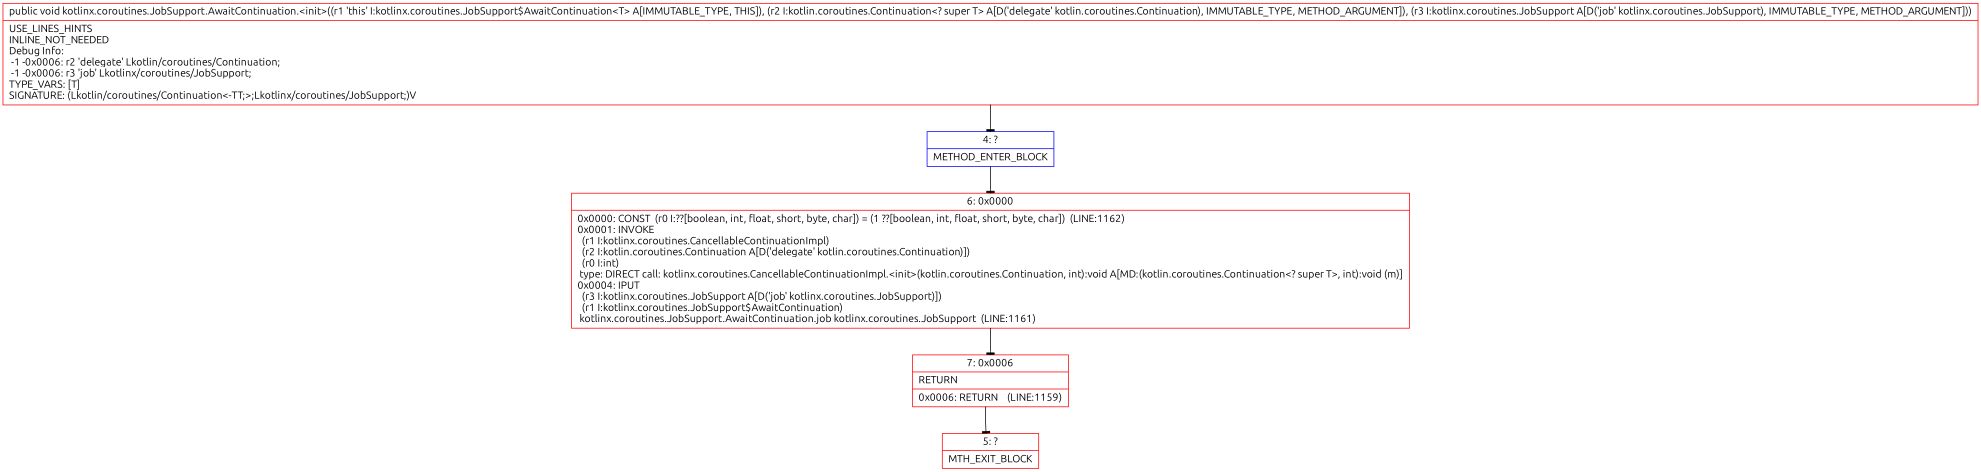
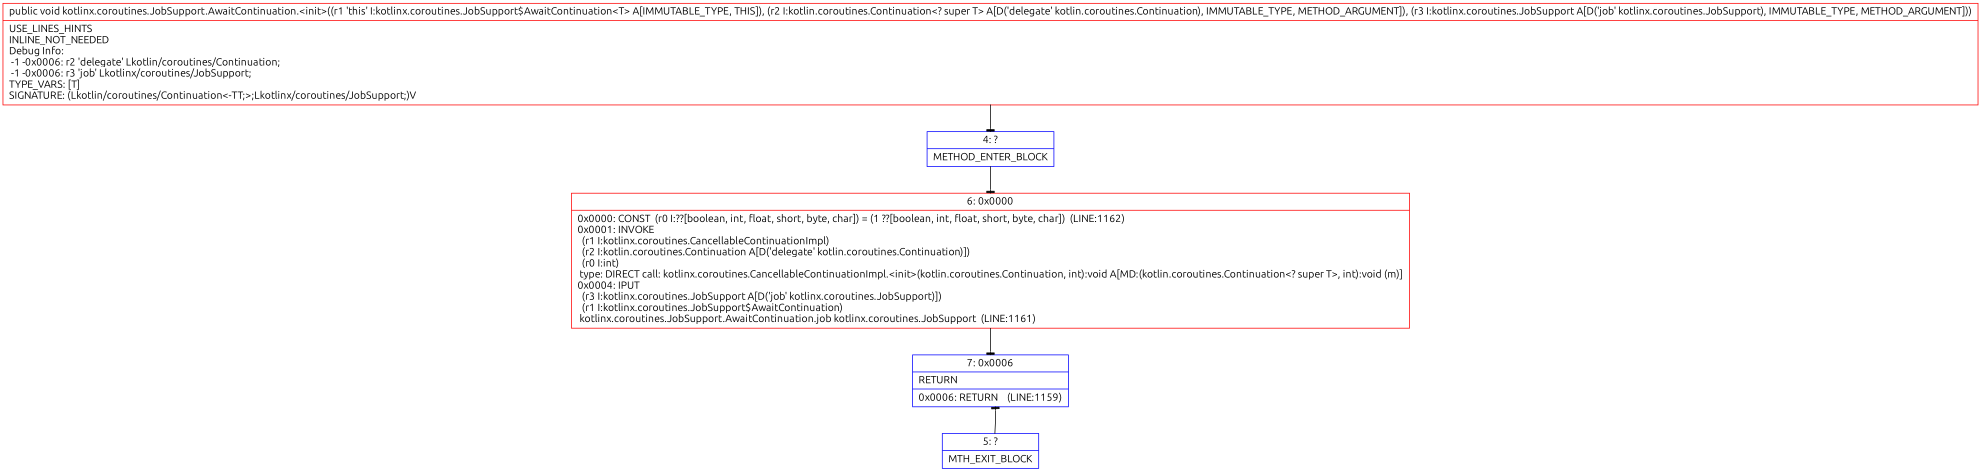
(990, 381) -> (990, 381)
(986, 418) -> (995, 422)
(990, 451) -> (990, 451)
